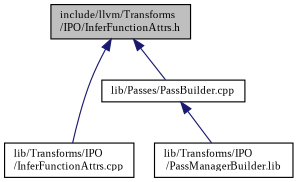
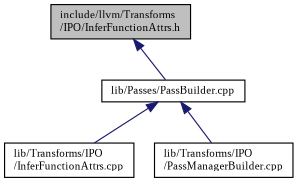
(86, 95) -> (121, 126)
(224, 160) -> (224, 160)
